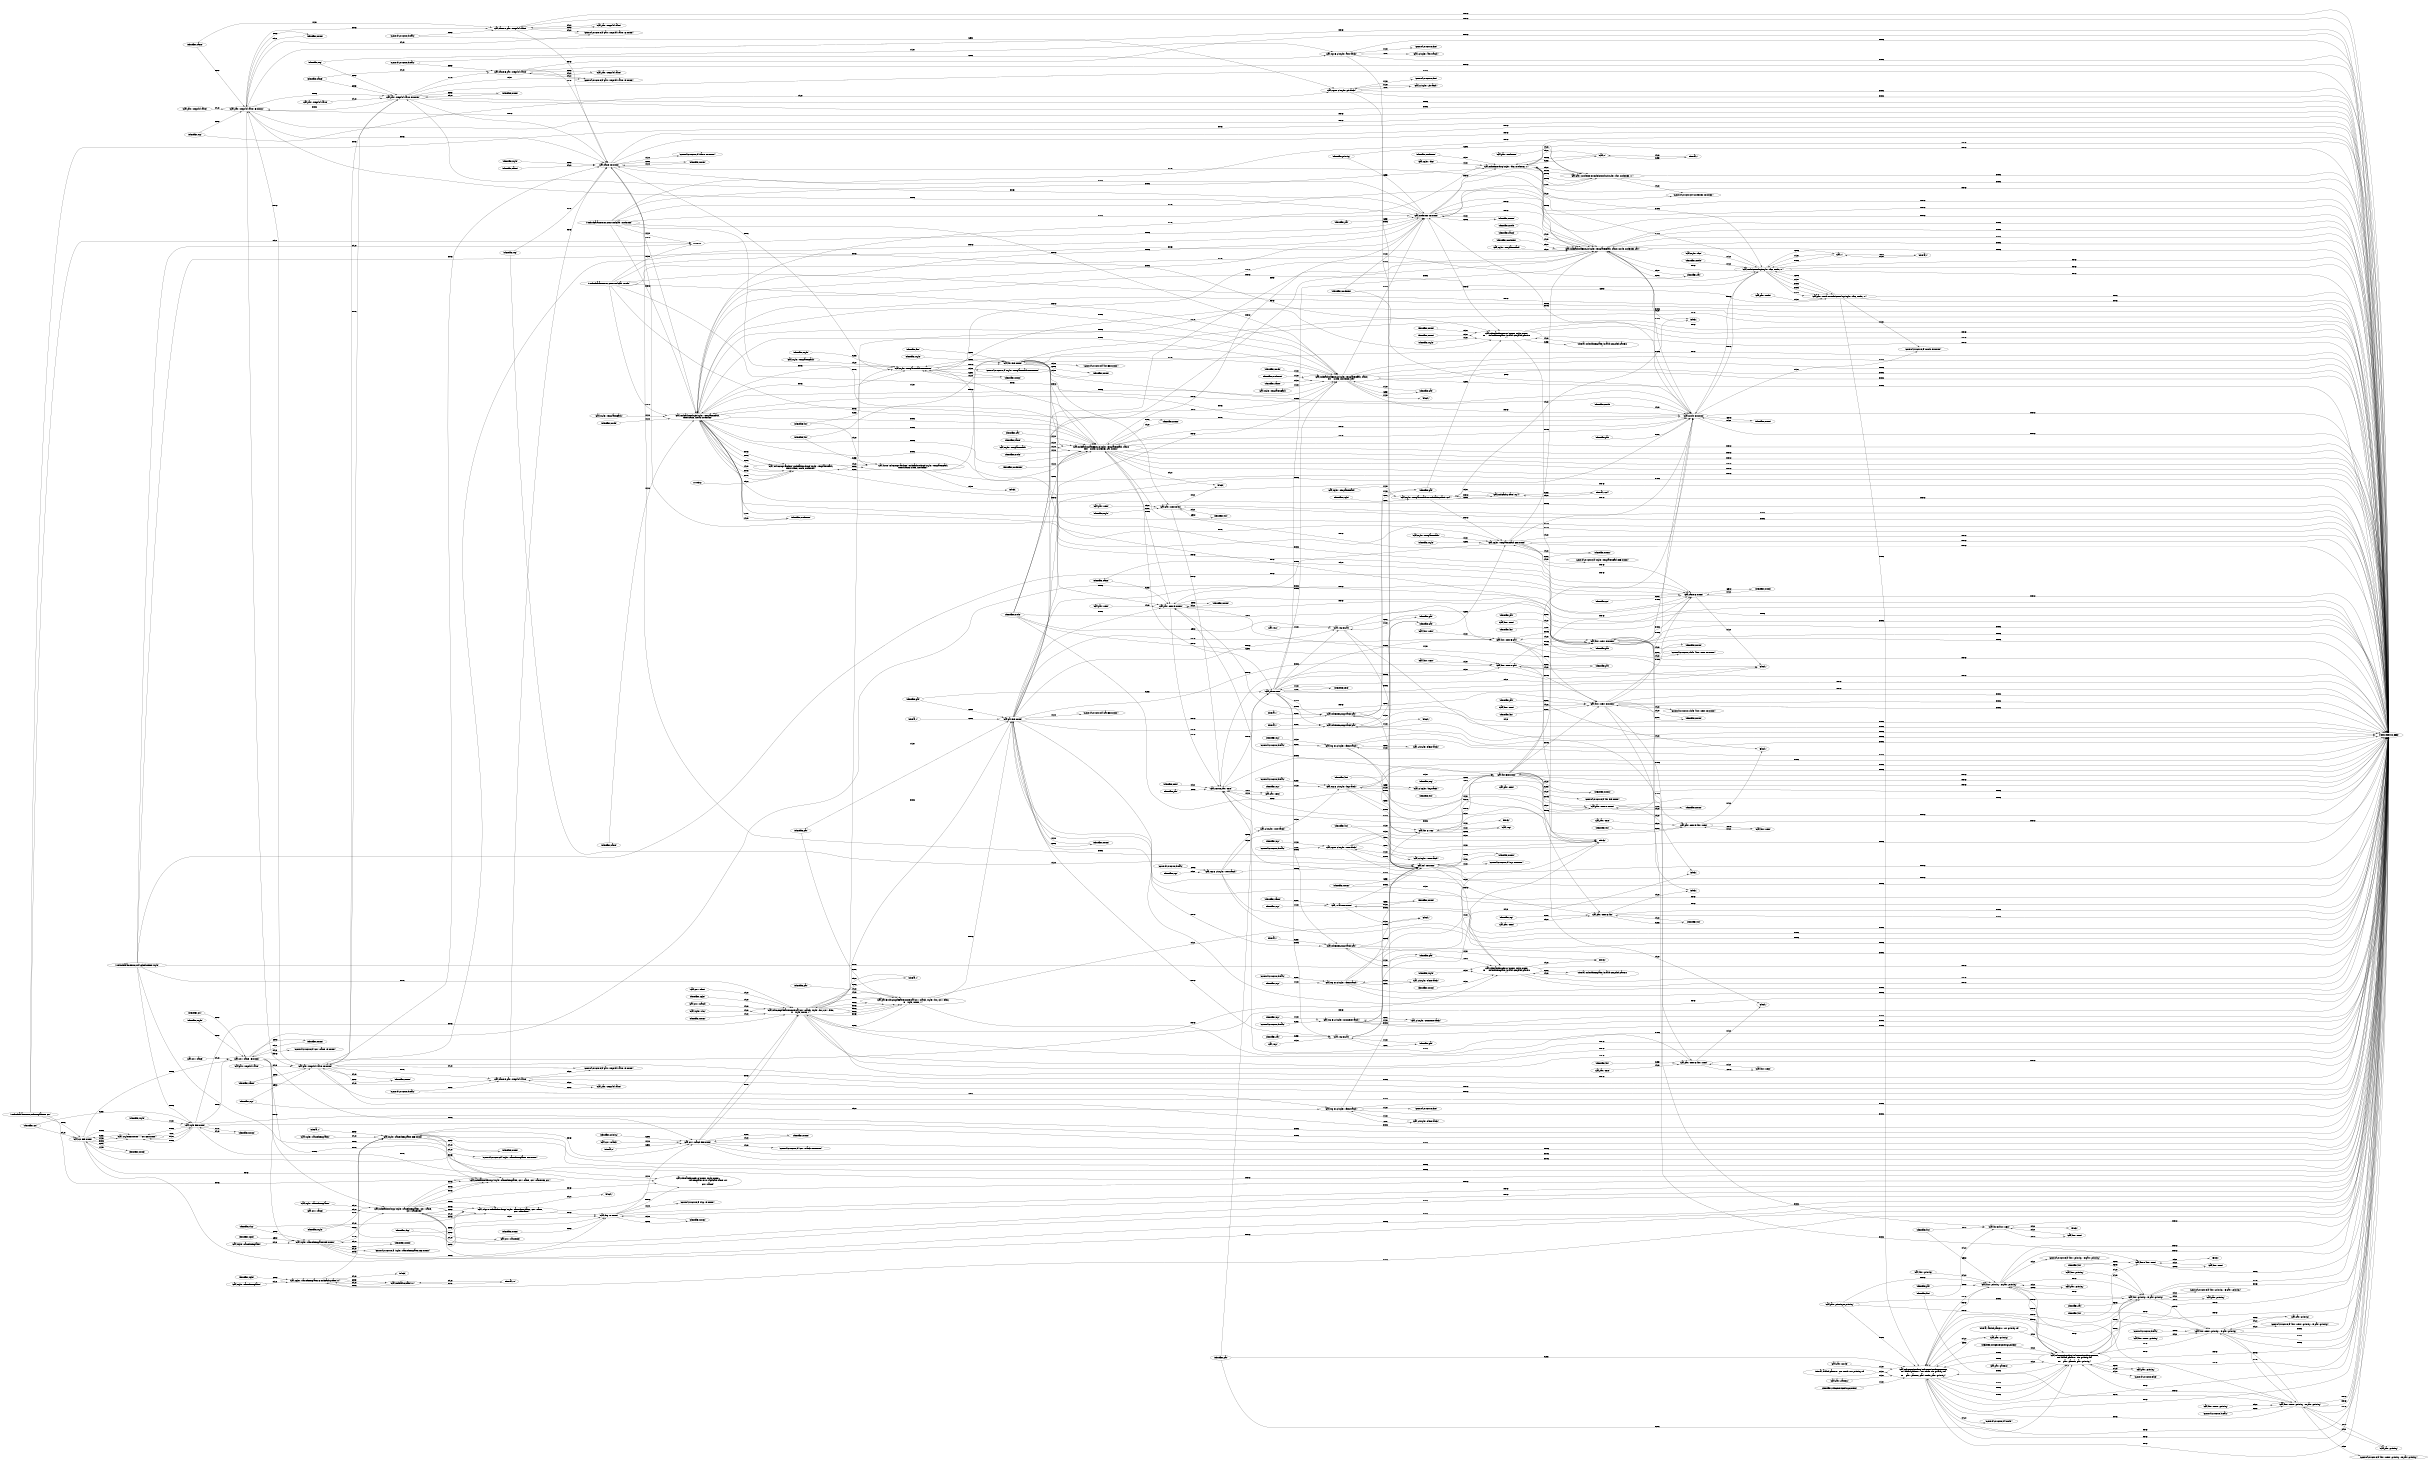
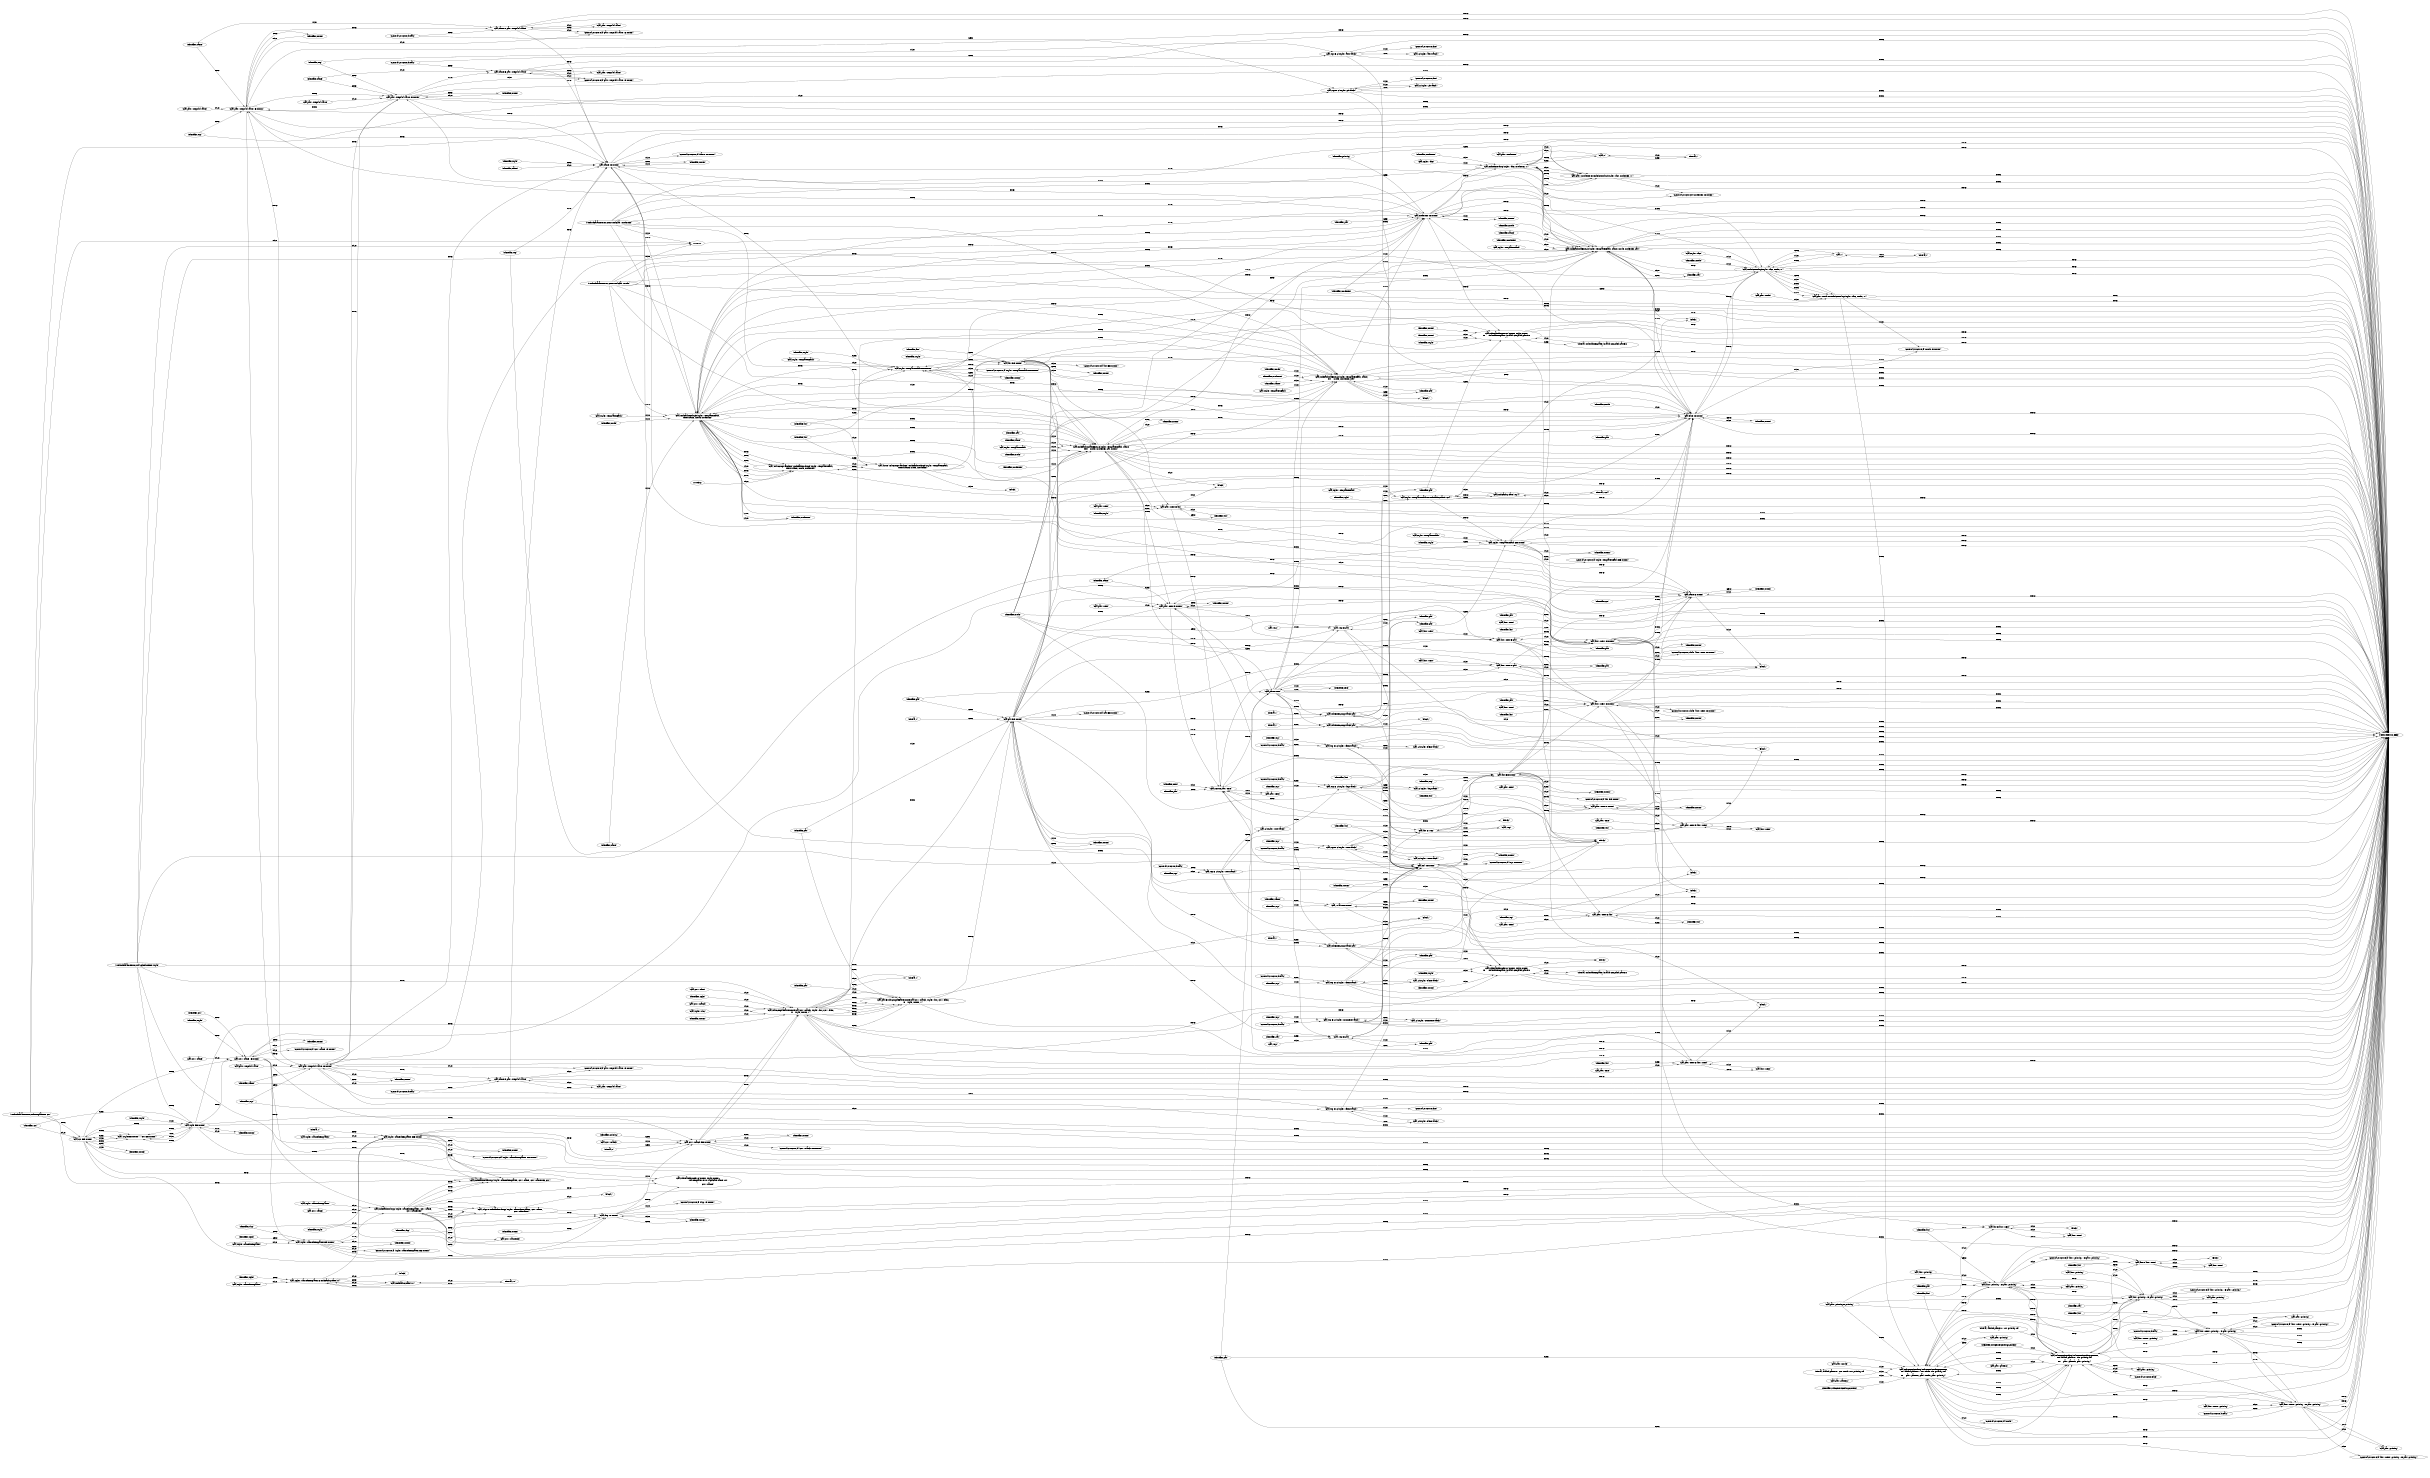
(1693, 416) -> (1693, 416)
(1547, 493) -> (1547, 493)
none -> (132, 1125)
